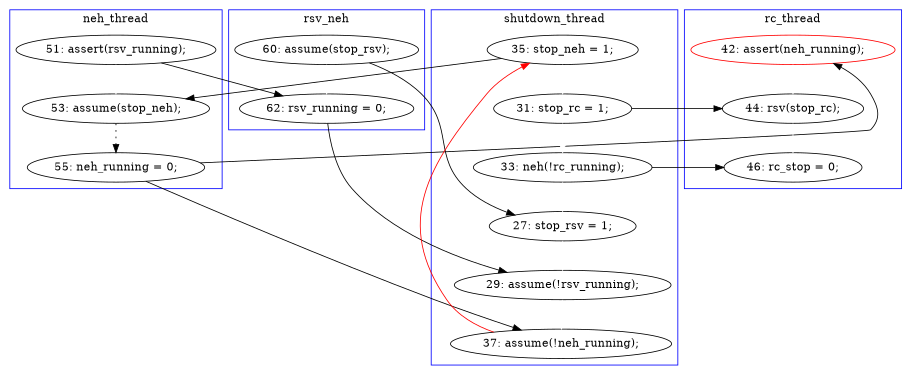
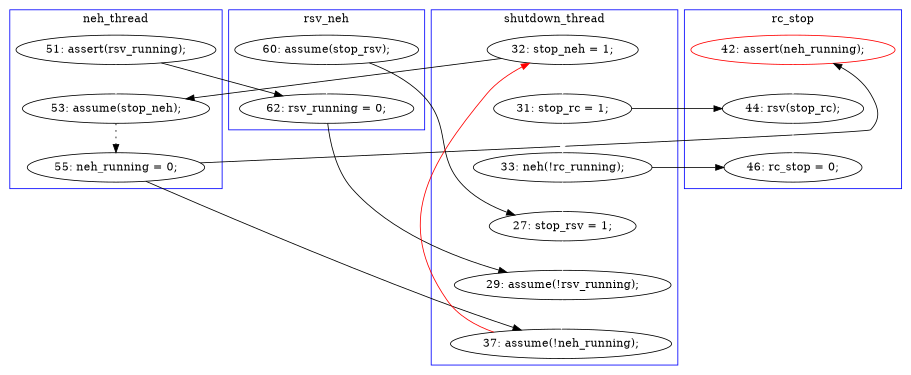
(793, 19) -> (793, 19)
(563, 50) -> (563, 50)
